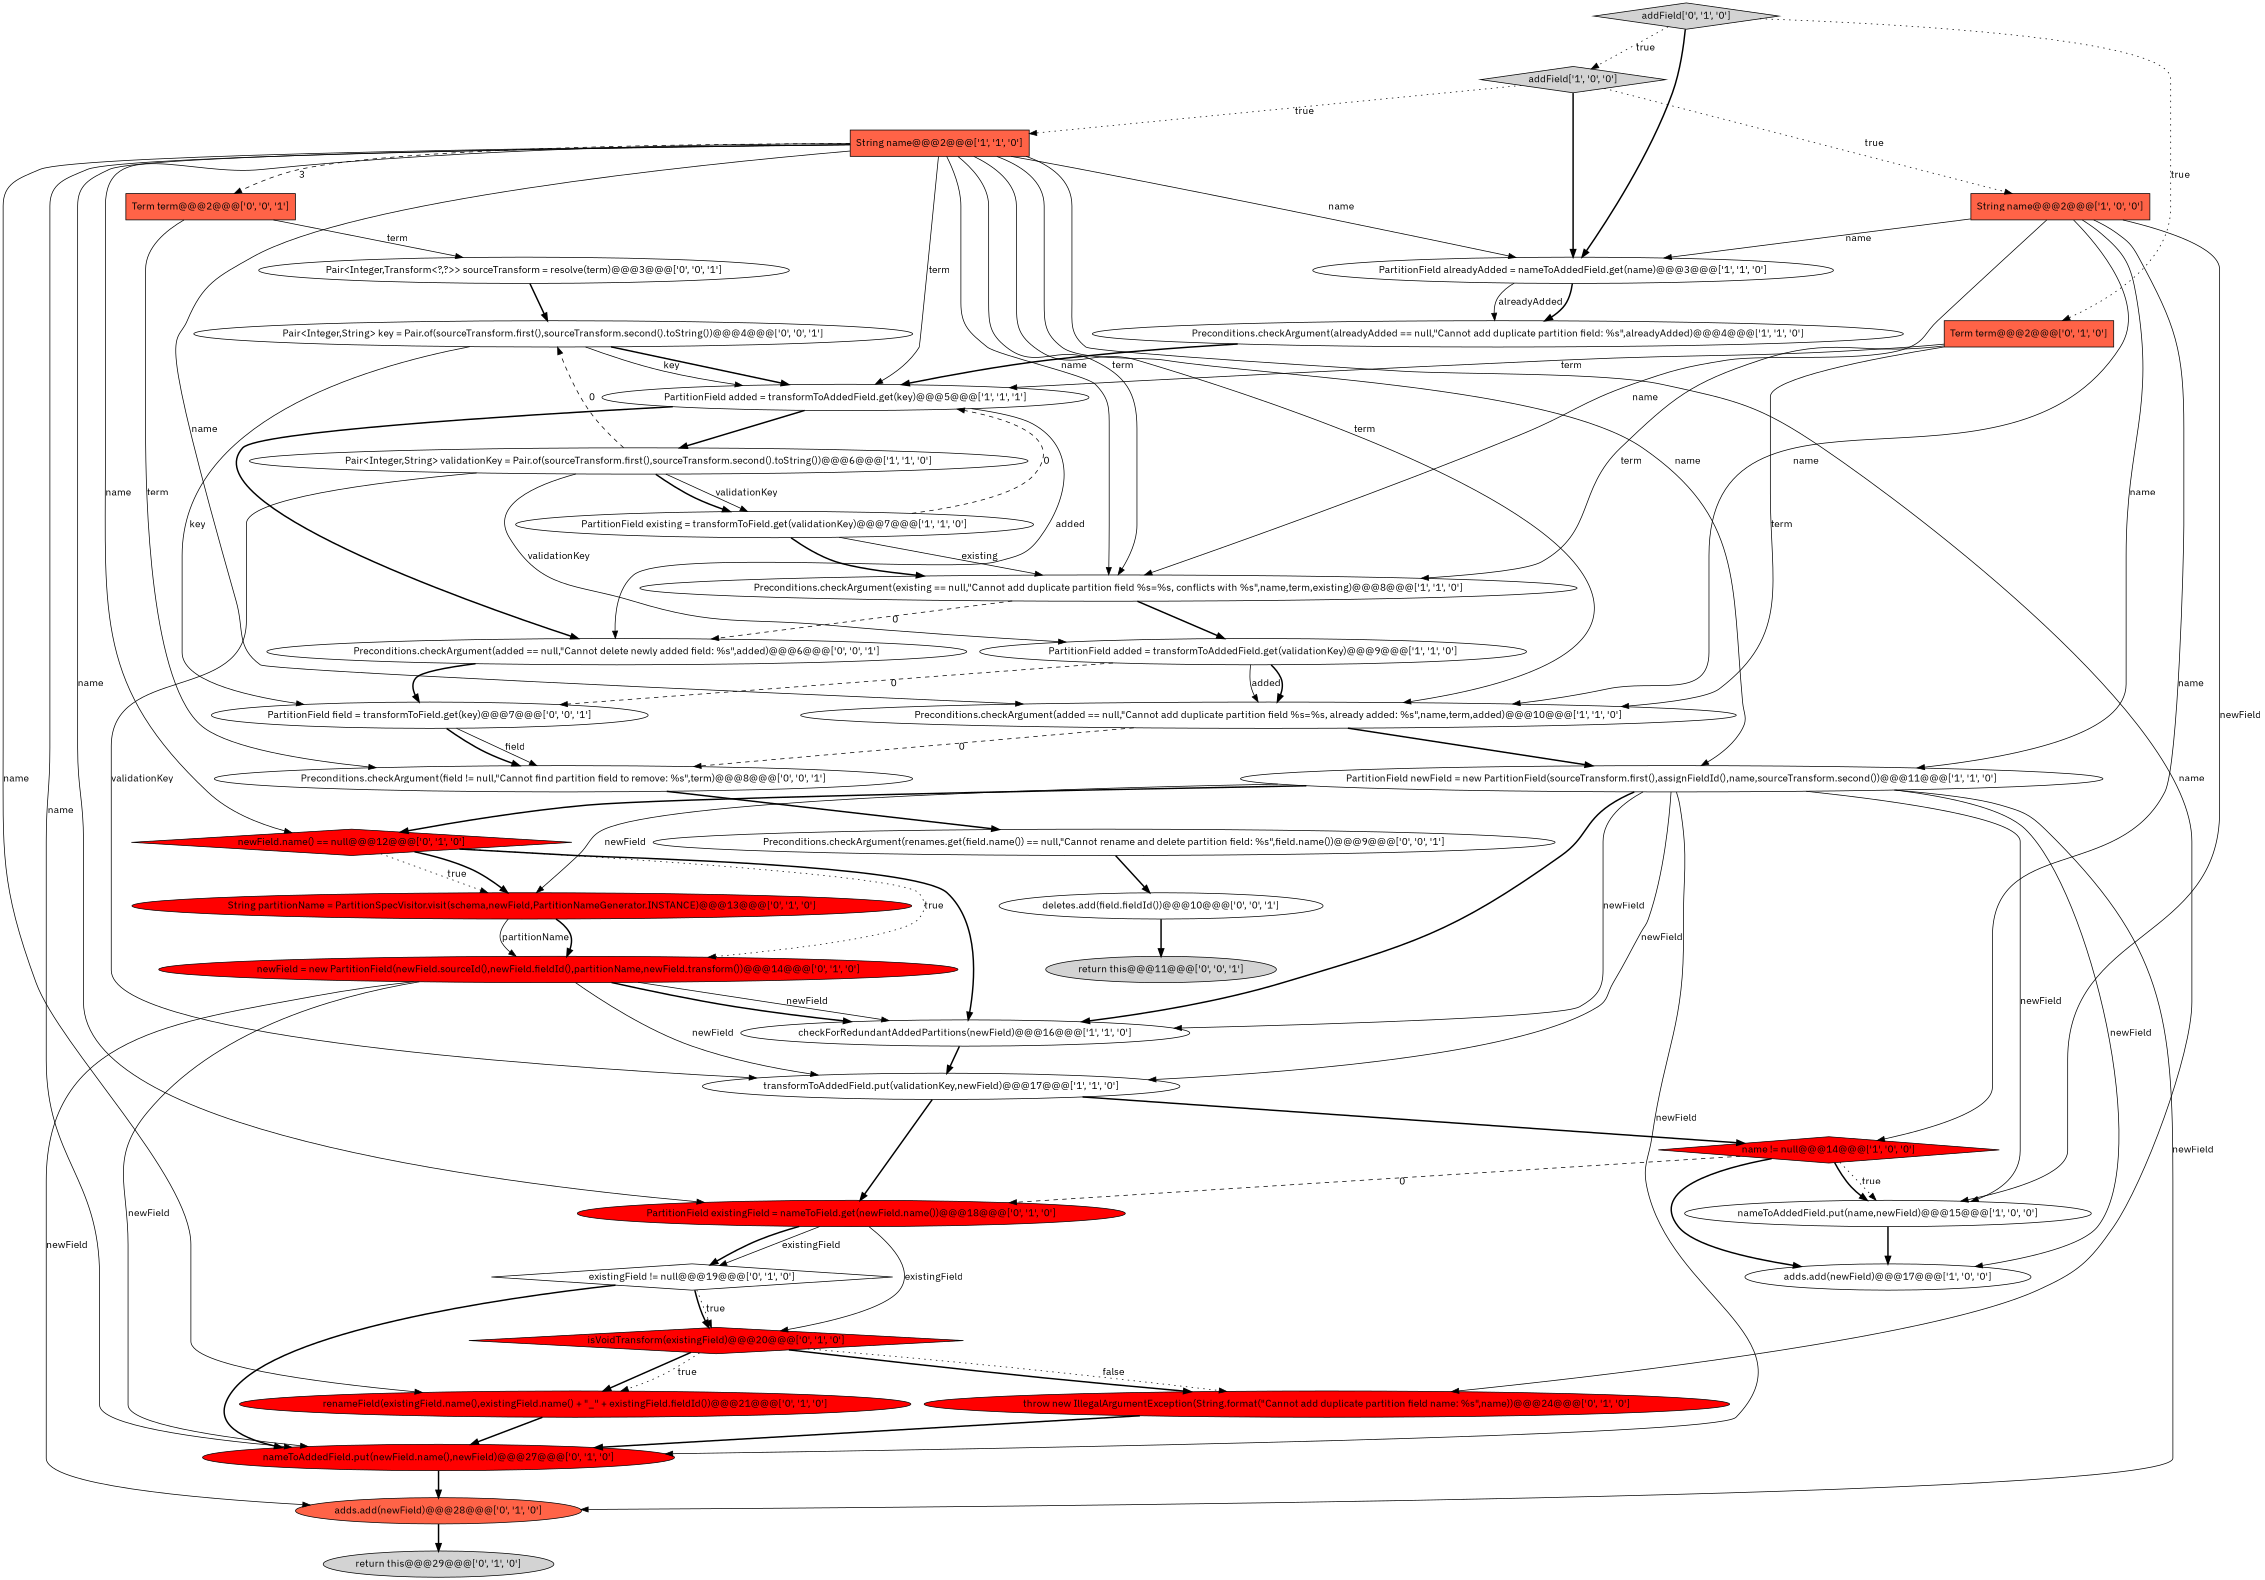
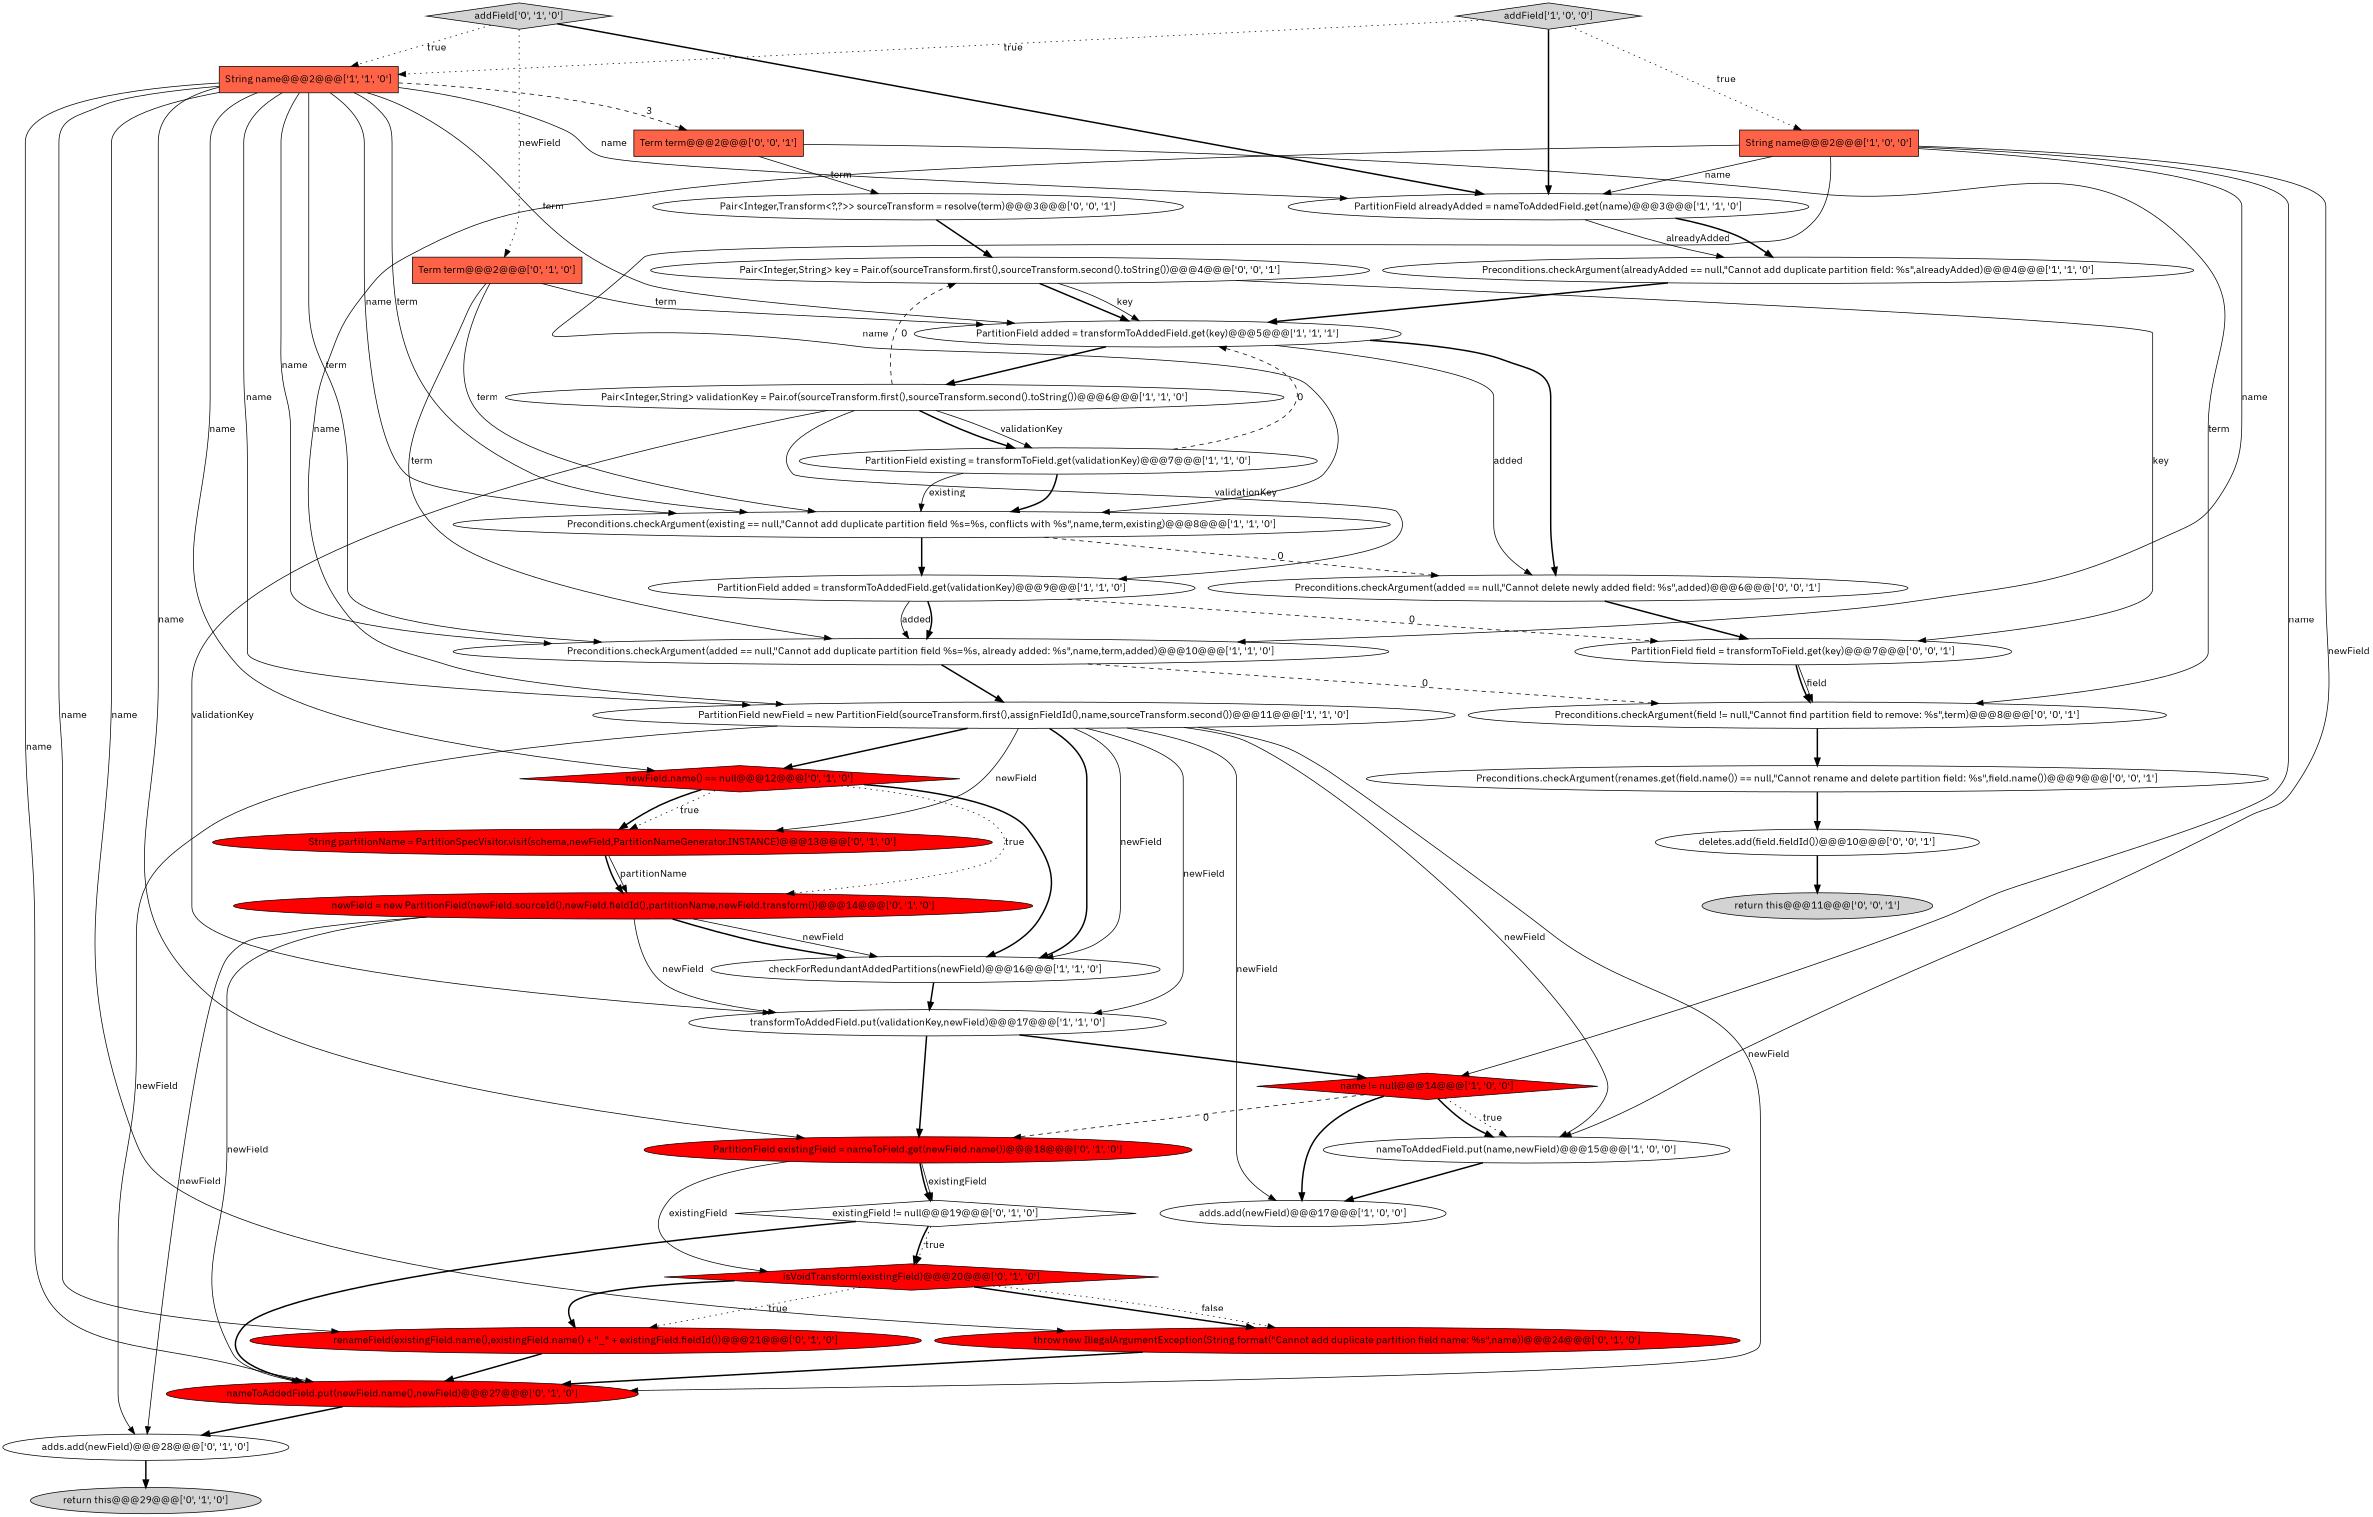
(1633, 46) -> (424, 45)
(2181, 175) -> (540, 143)
(439, 1511) -> (146, 1447)
